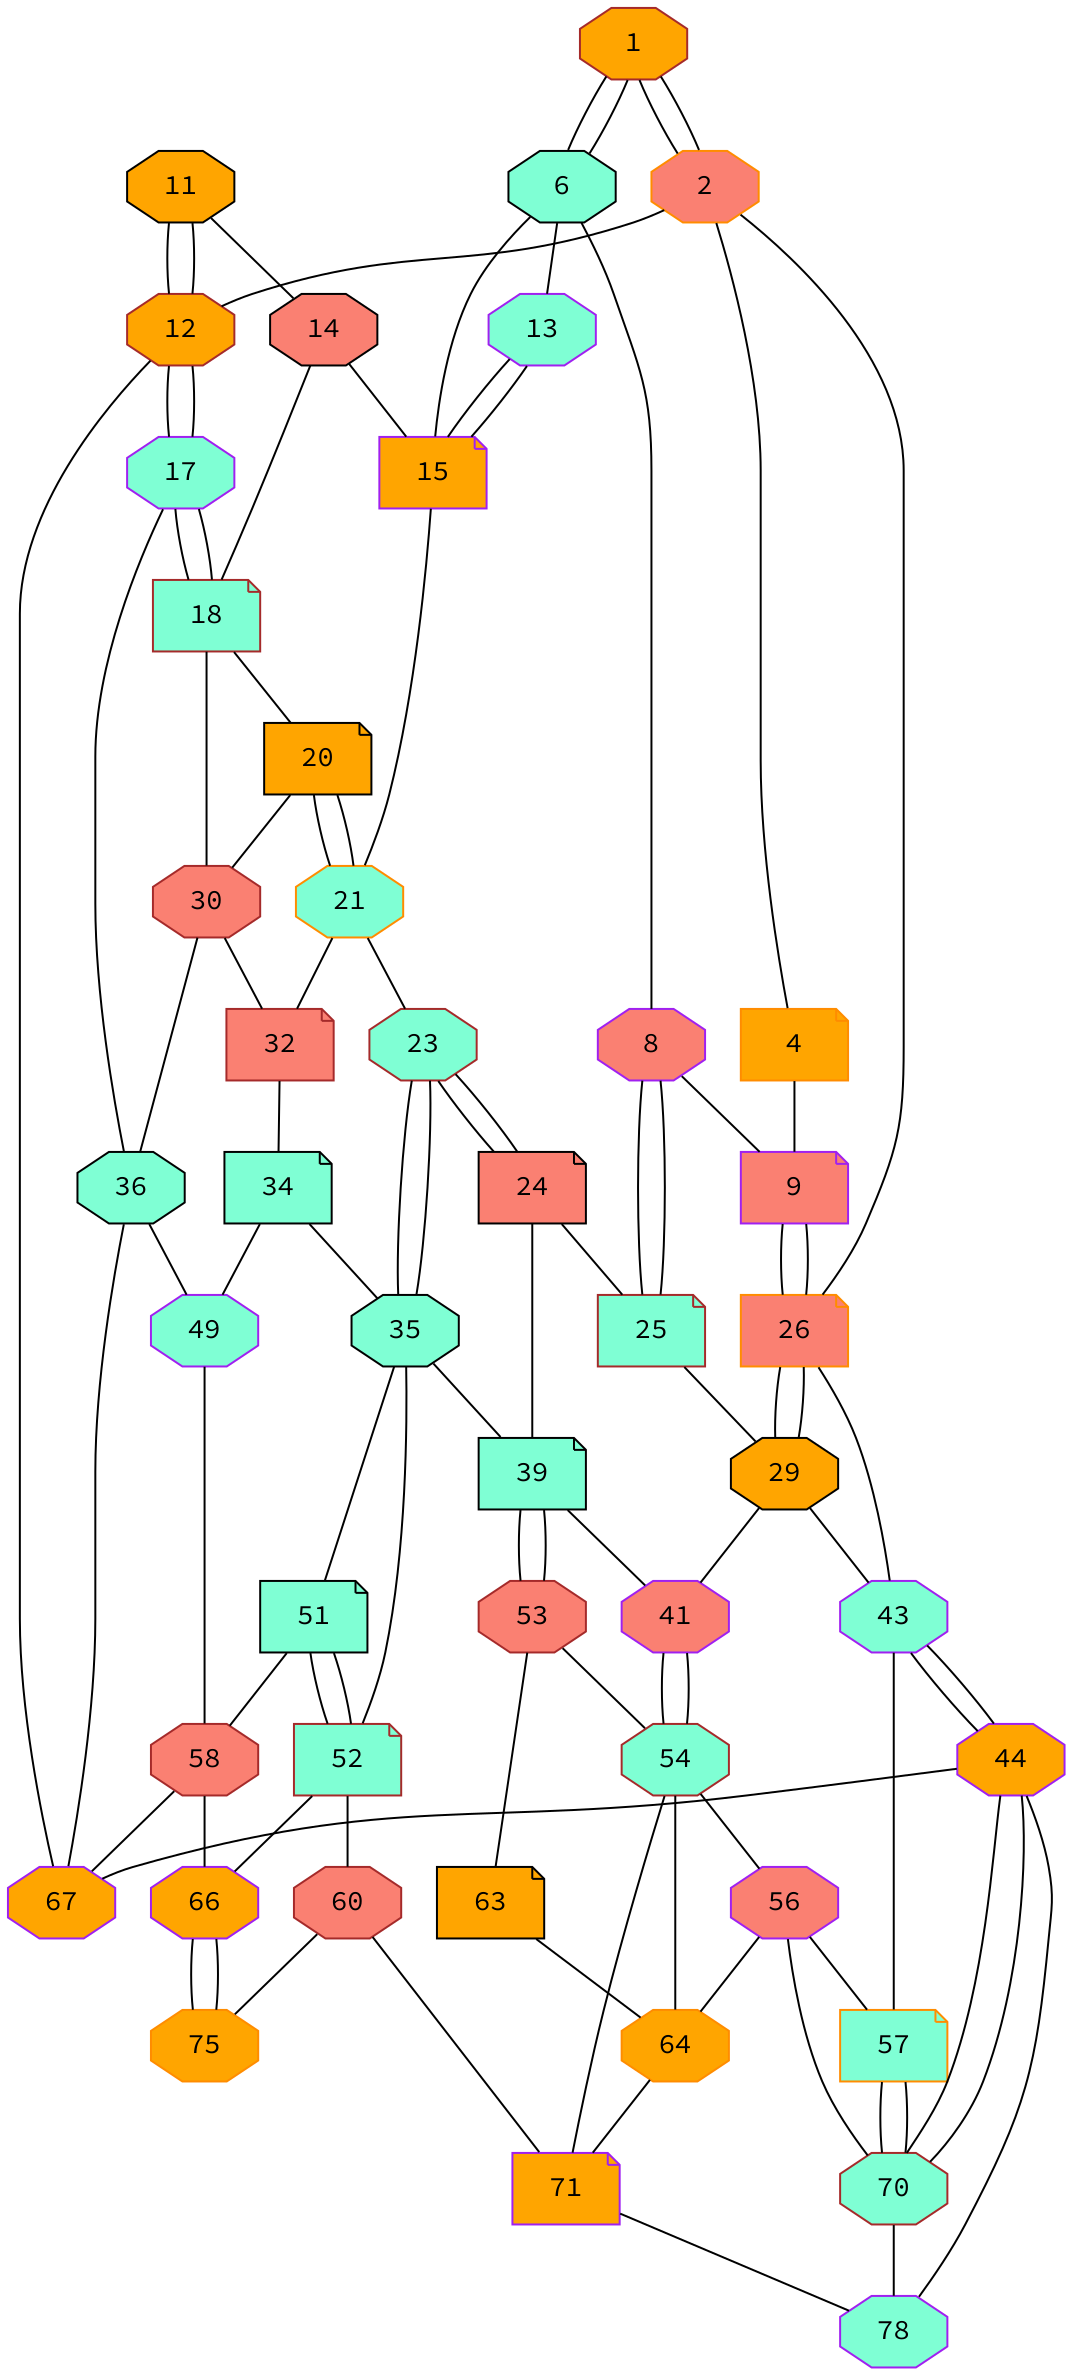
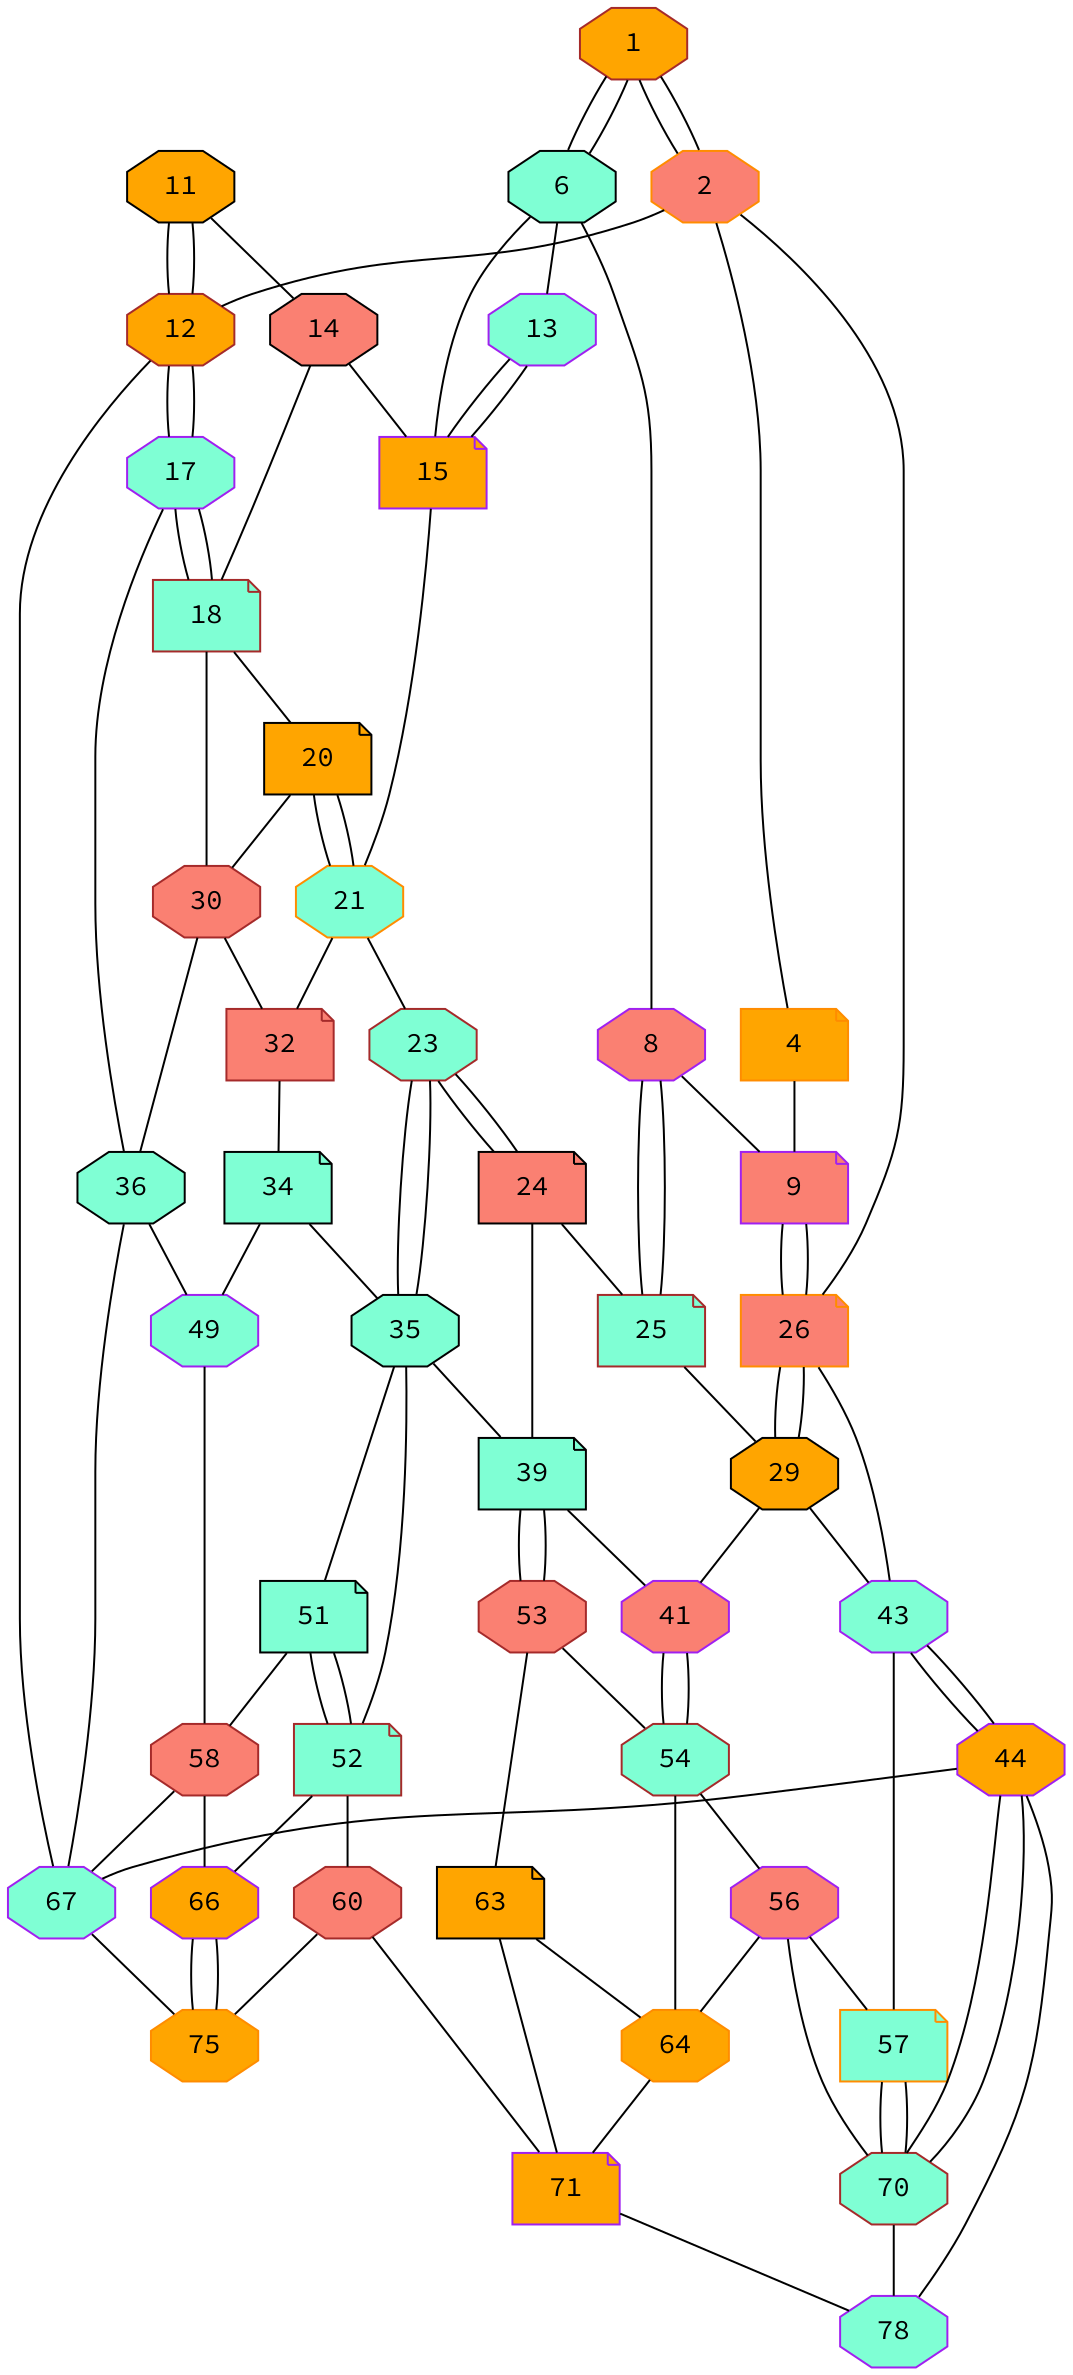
(62, 1903) -> (62, 1903)
(613, 1973) -> (528, 2046)
none -> (133, 1974)
